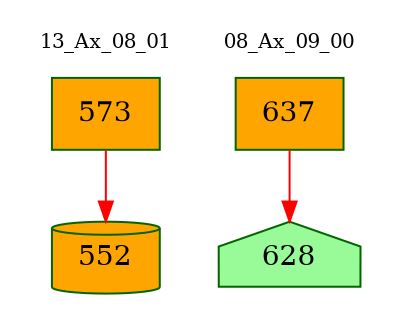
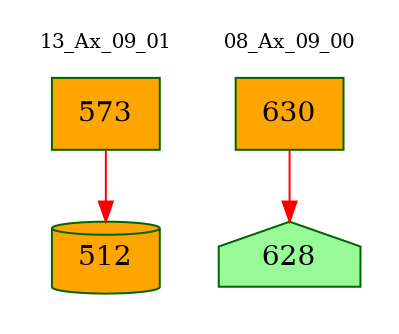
(106, 43) -> (106, 43)
(290, 114) -> (290, 114)
(106, 258) -> (106, 258)
